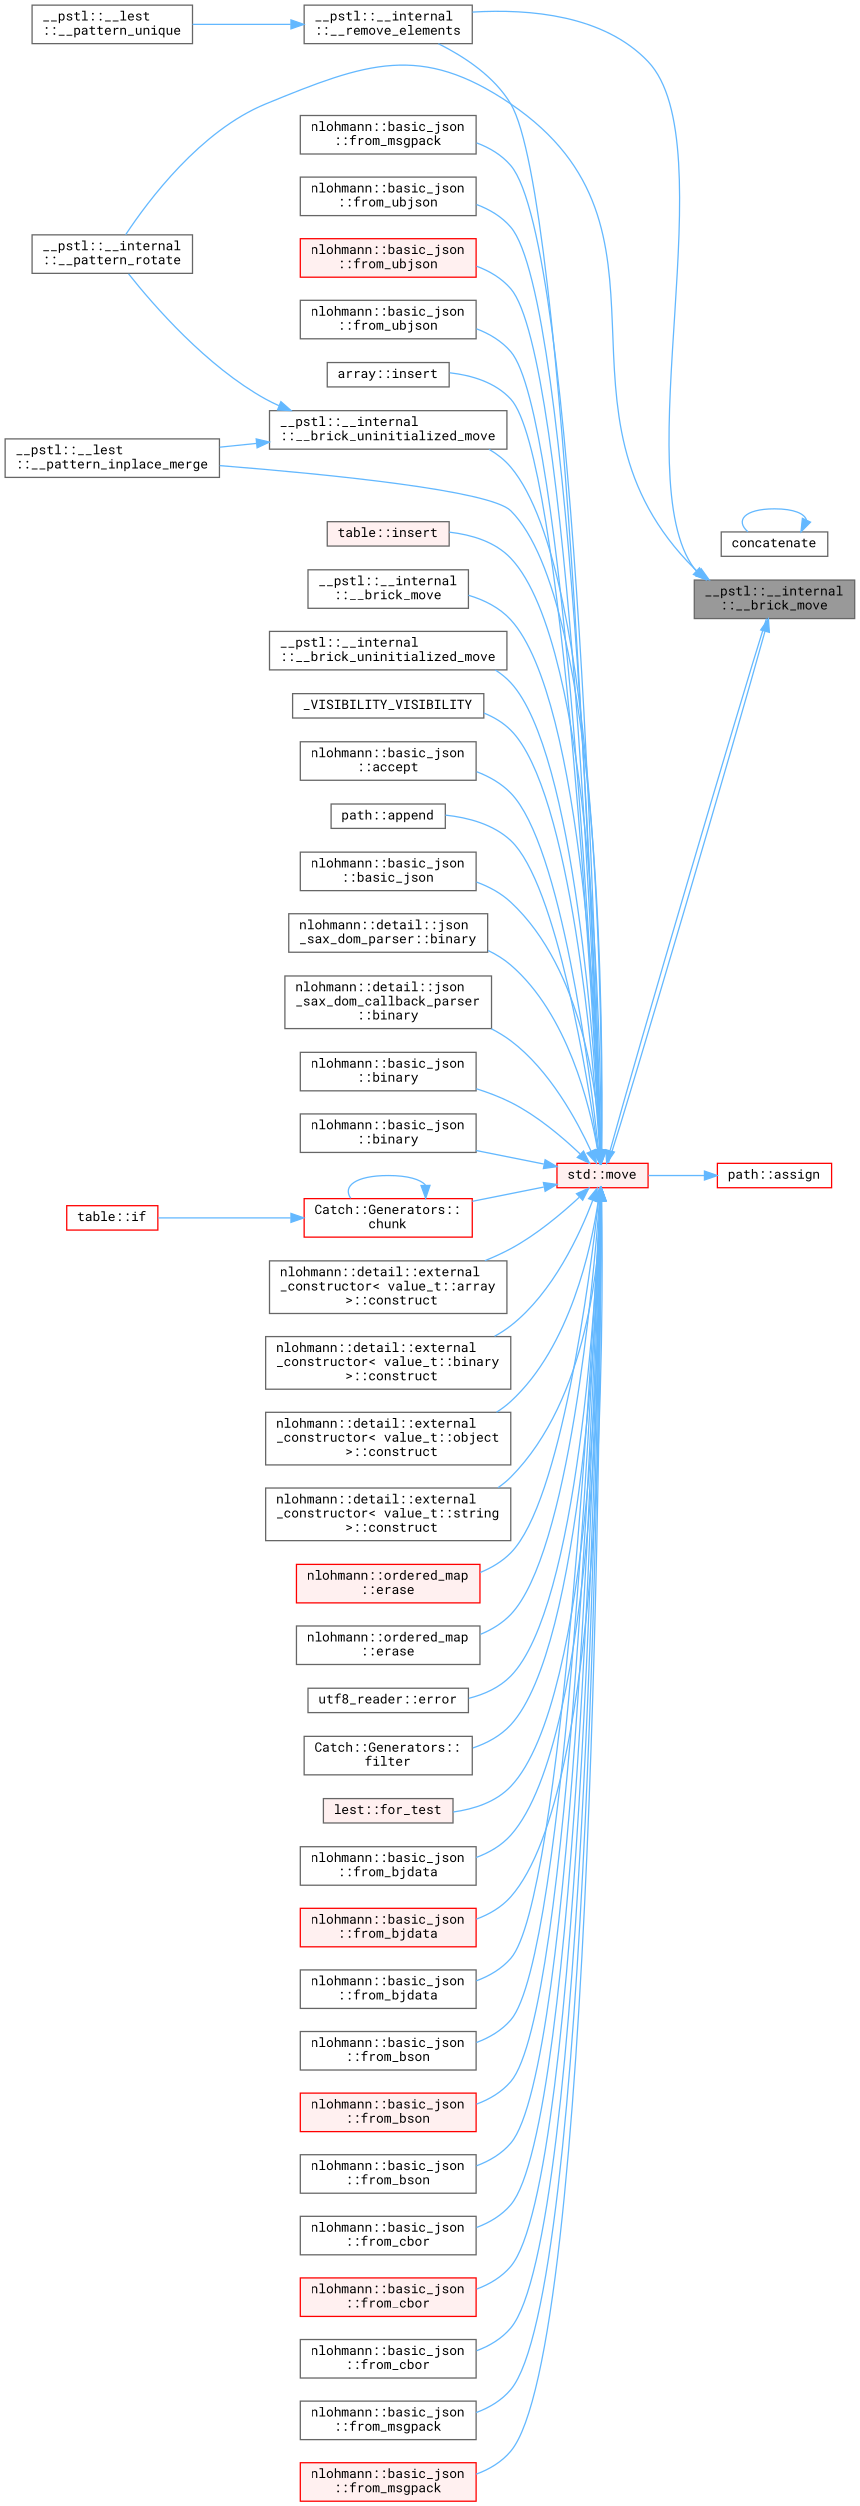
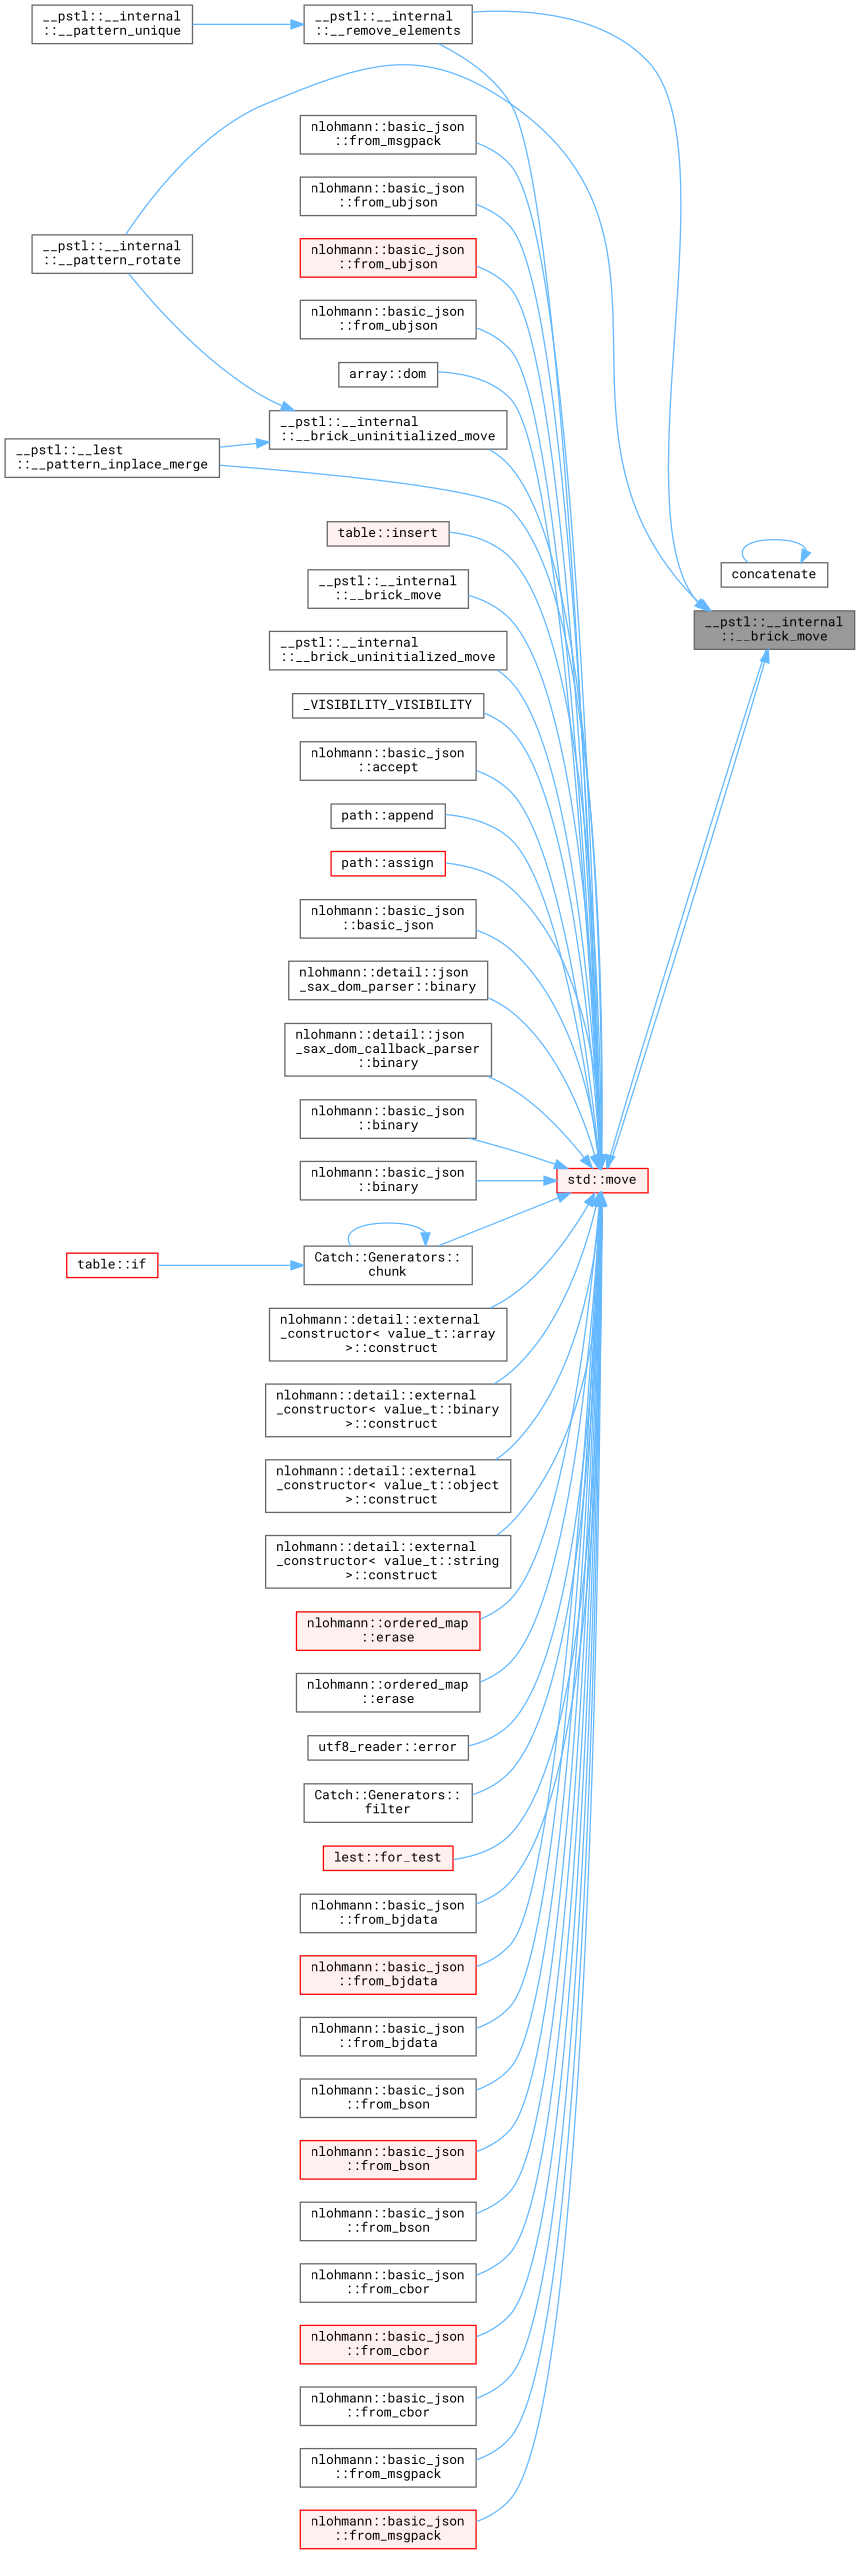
(112, 24) -> (112, 24)
(388, 375) -> (388, 375)
(676, 1176) -> (545, 931)
(388, 1218) -> (388, 1265)
(388, 1811) -> (388, 1858)
